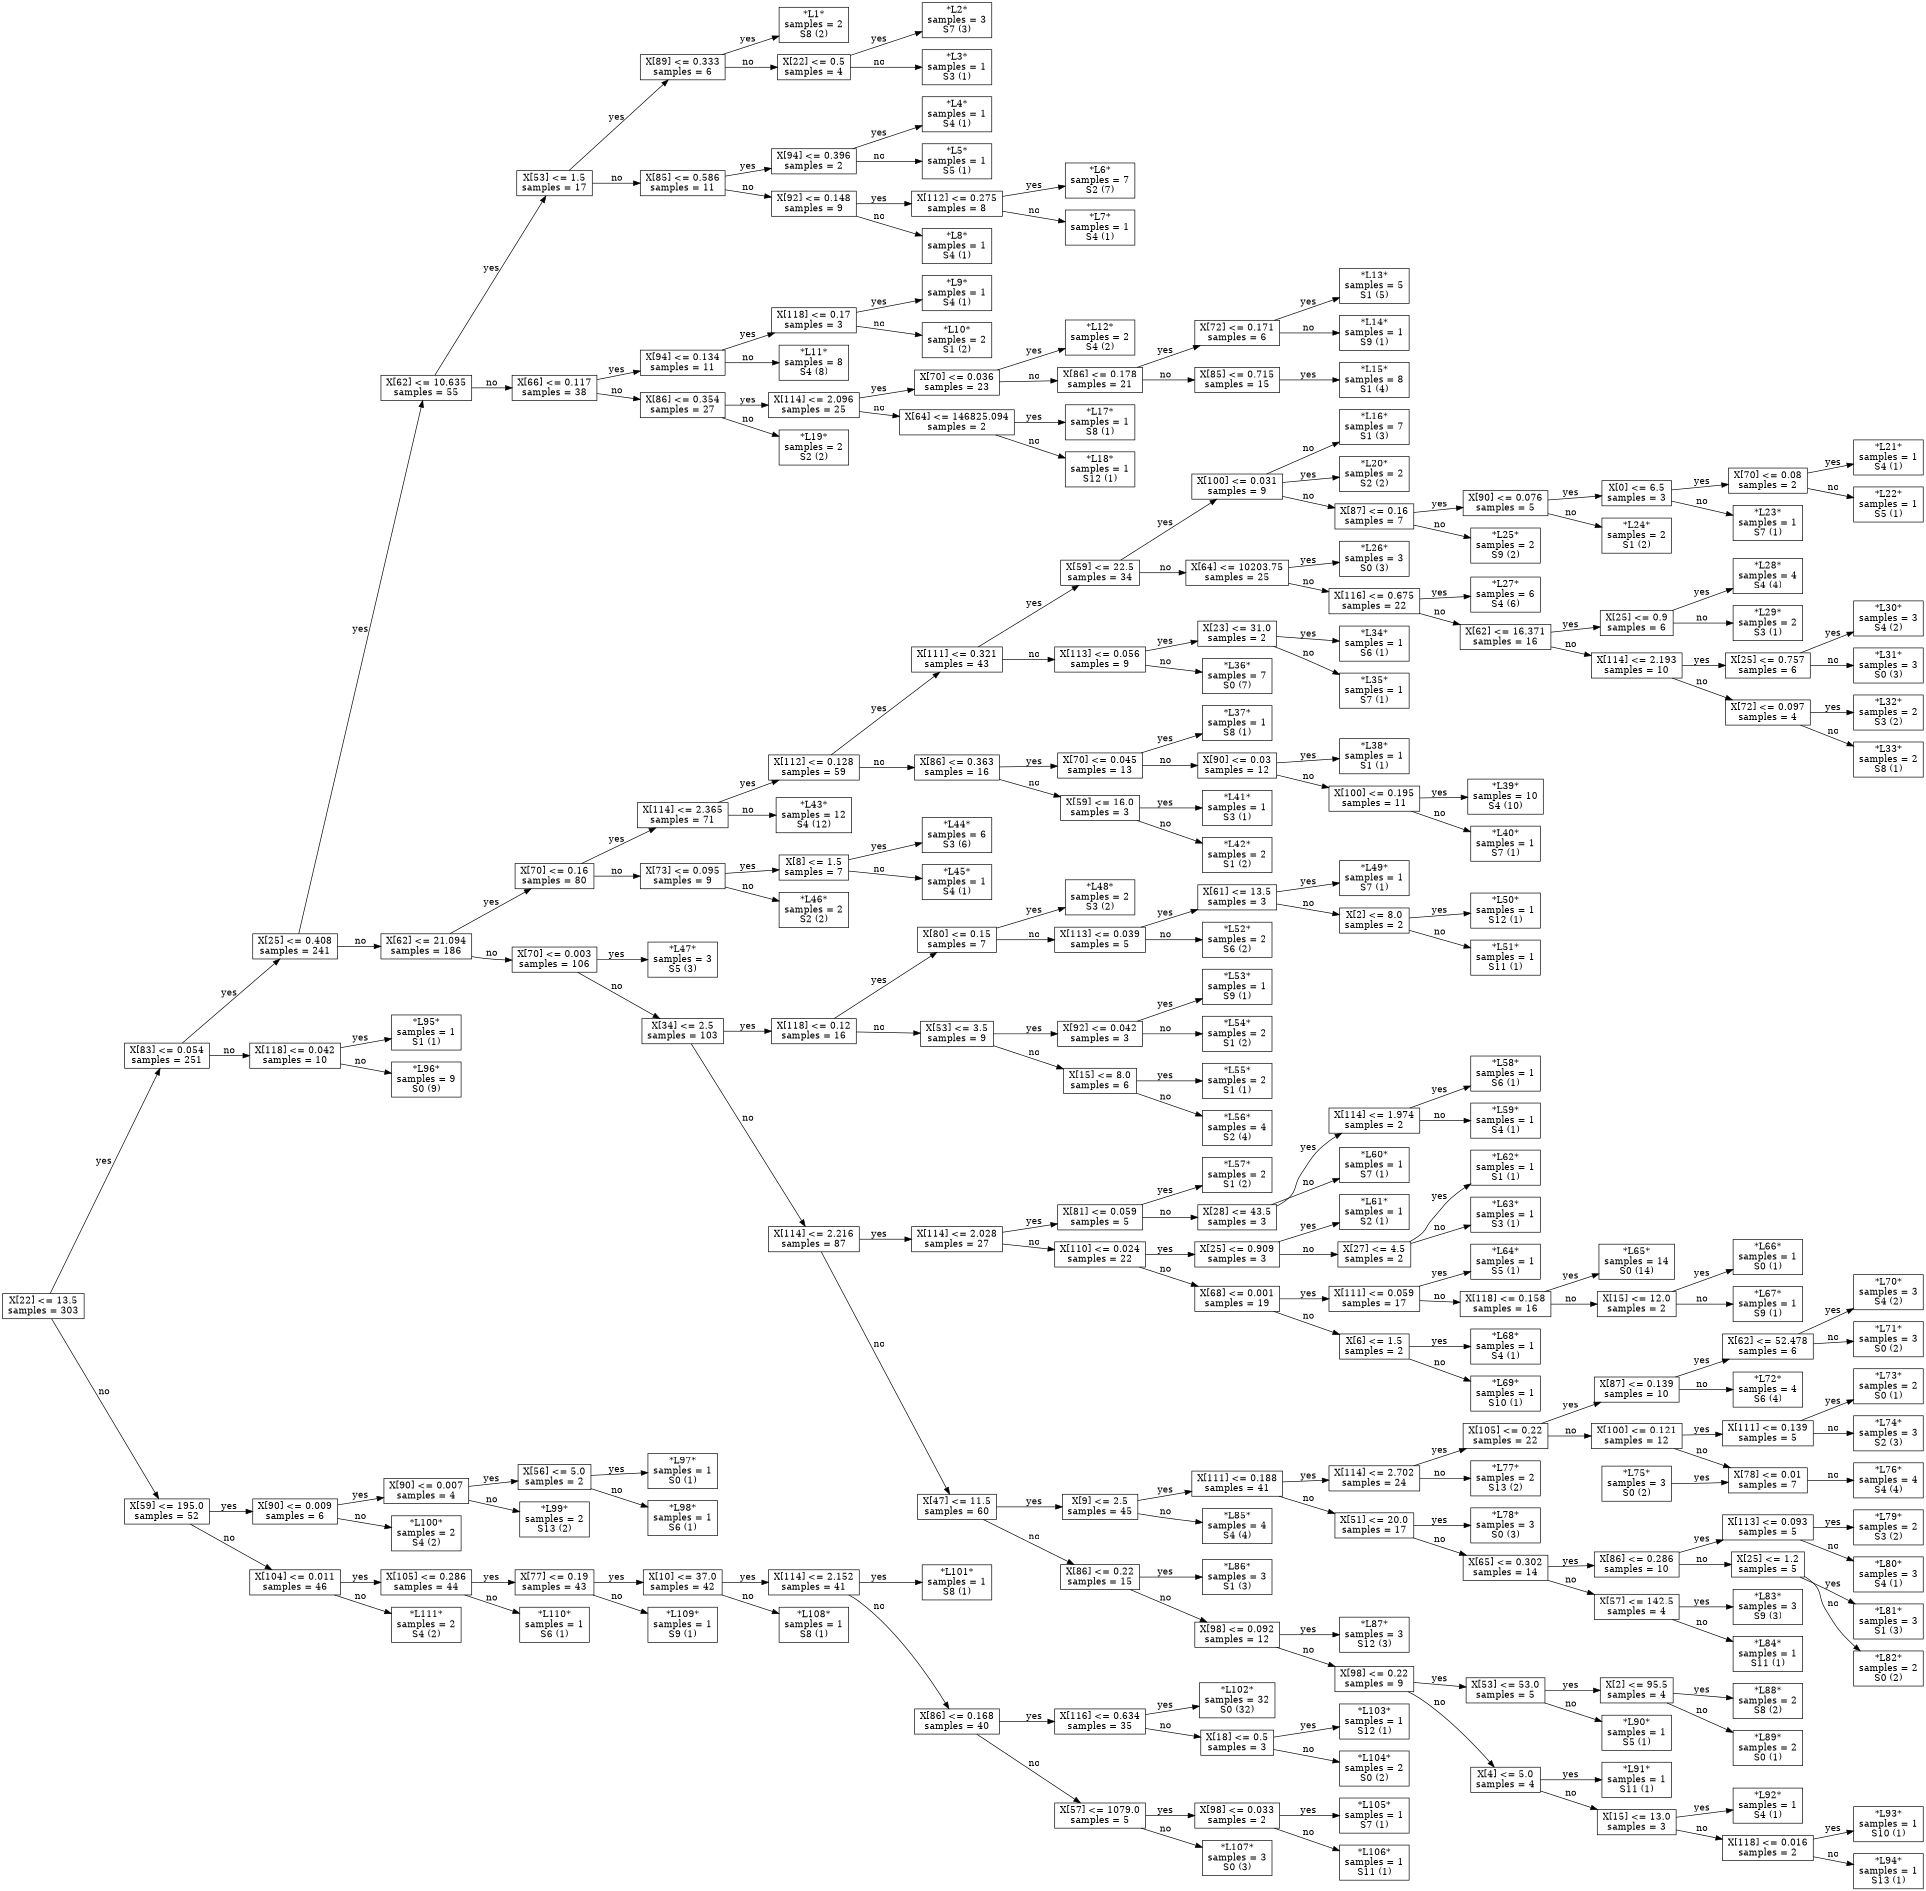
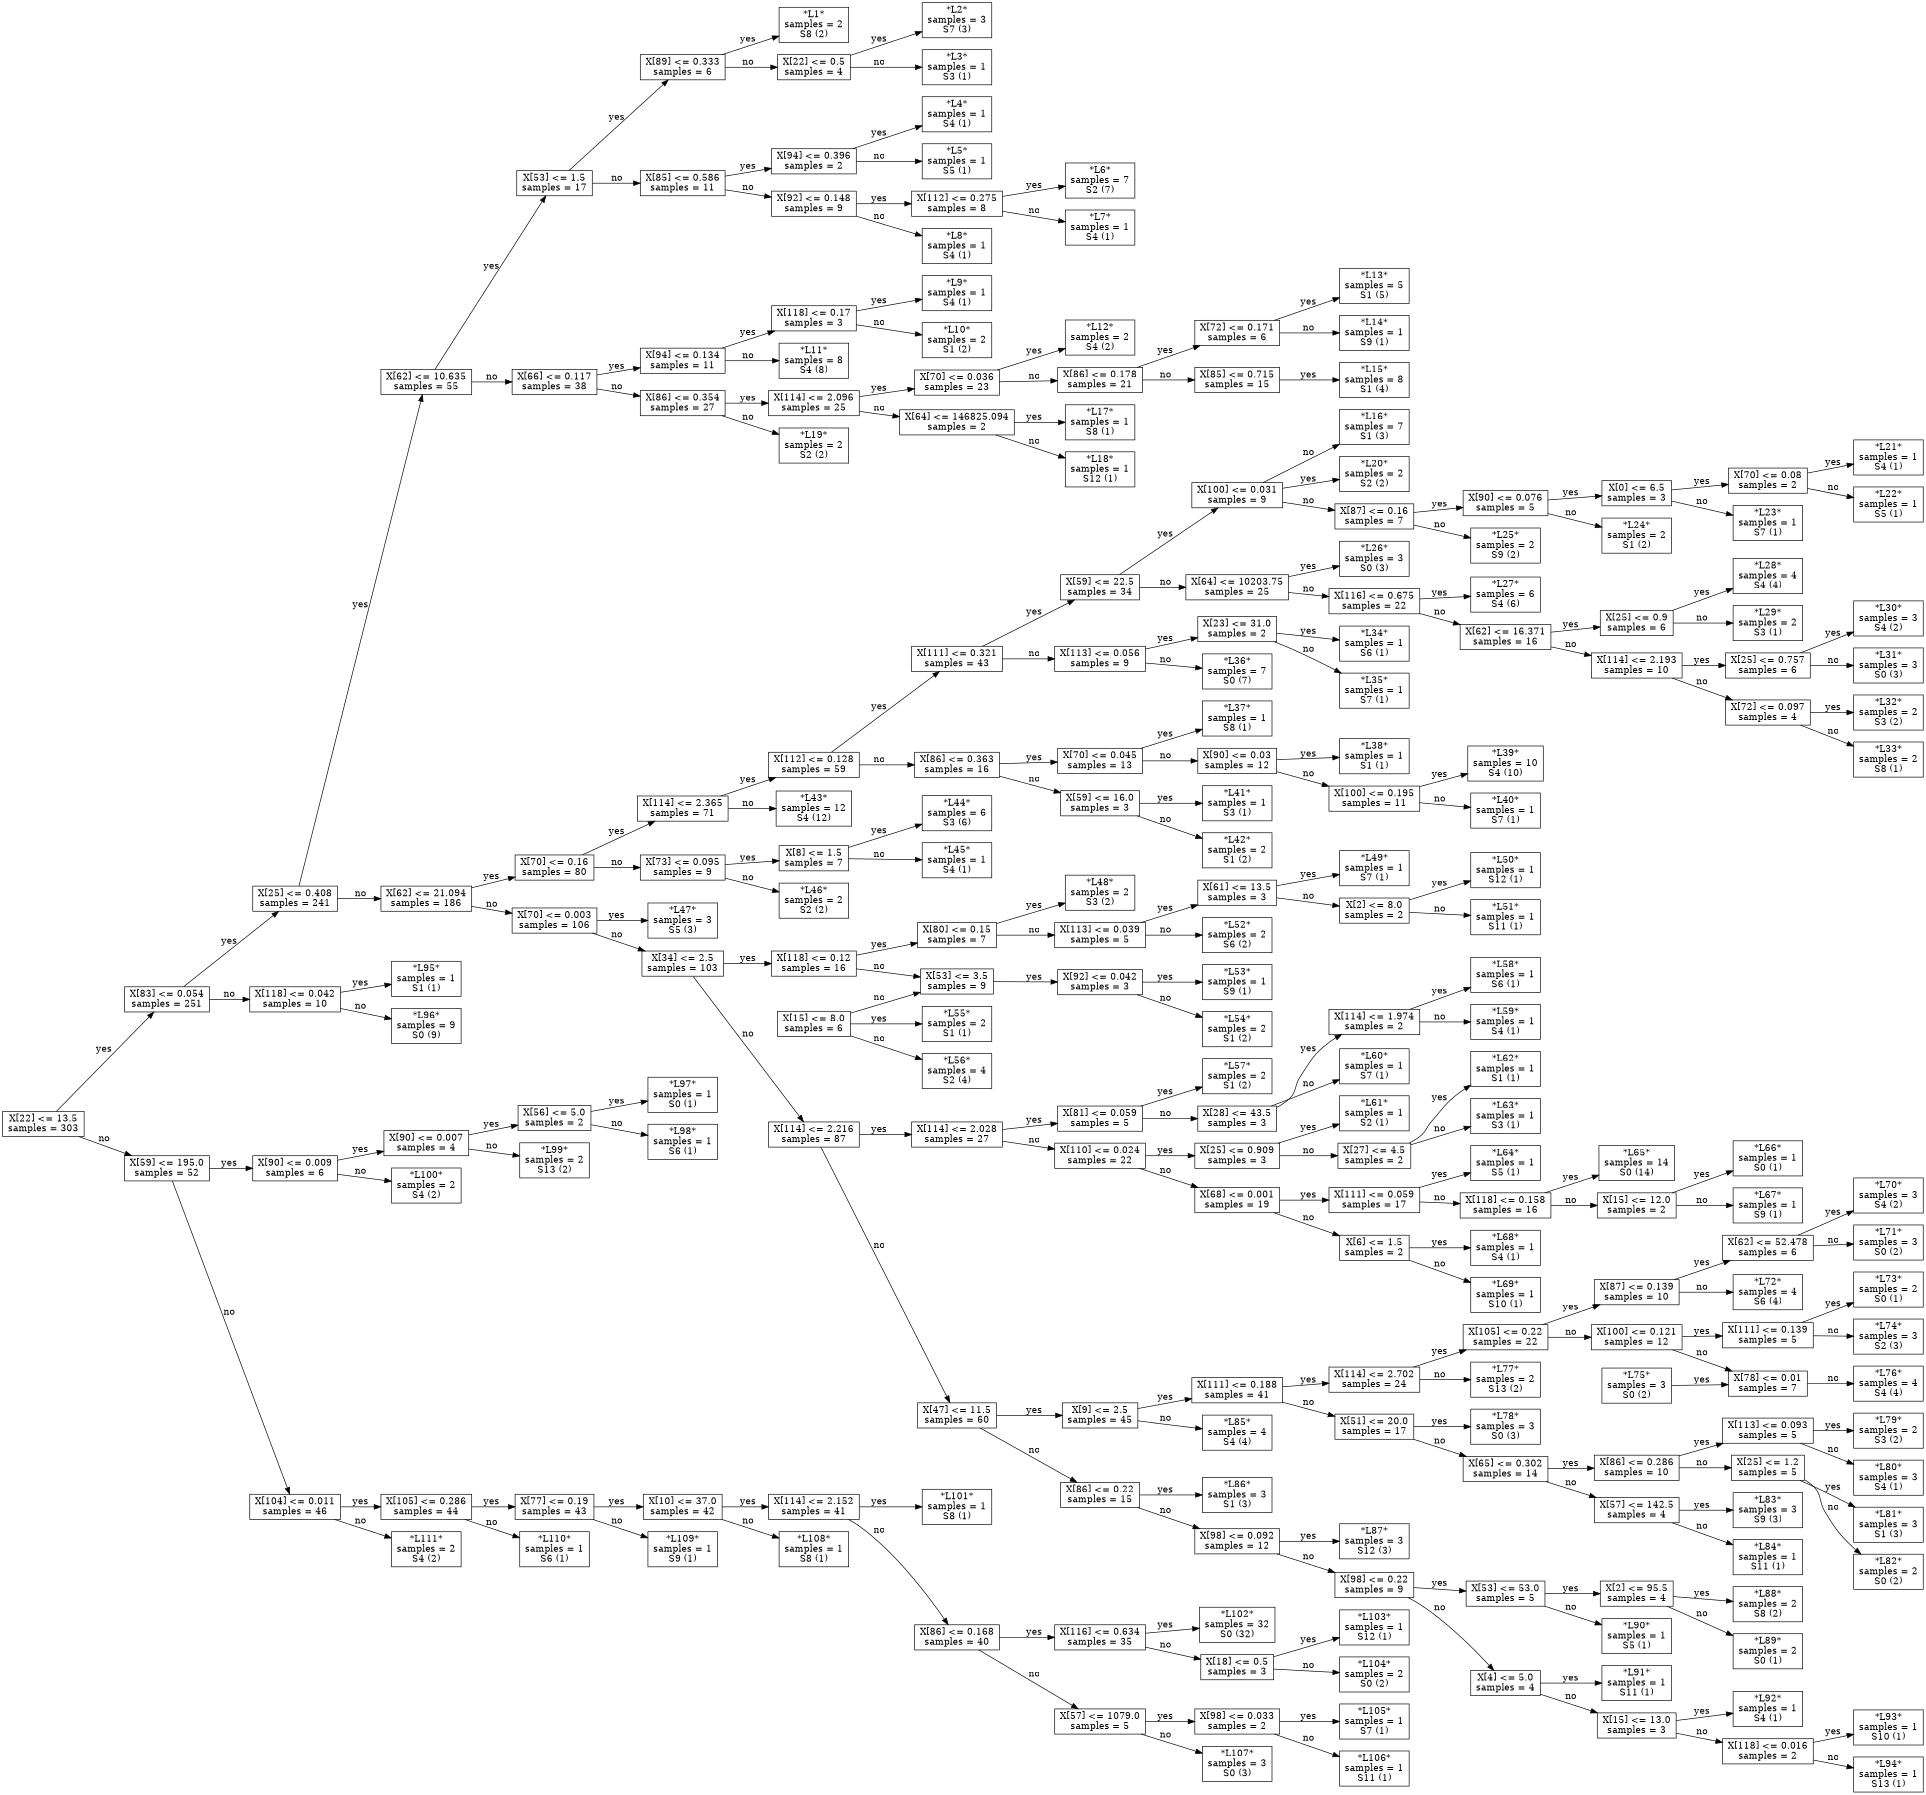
(1025, 1056) -> (882, 1004)
